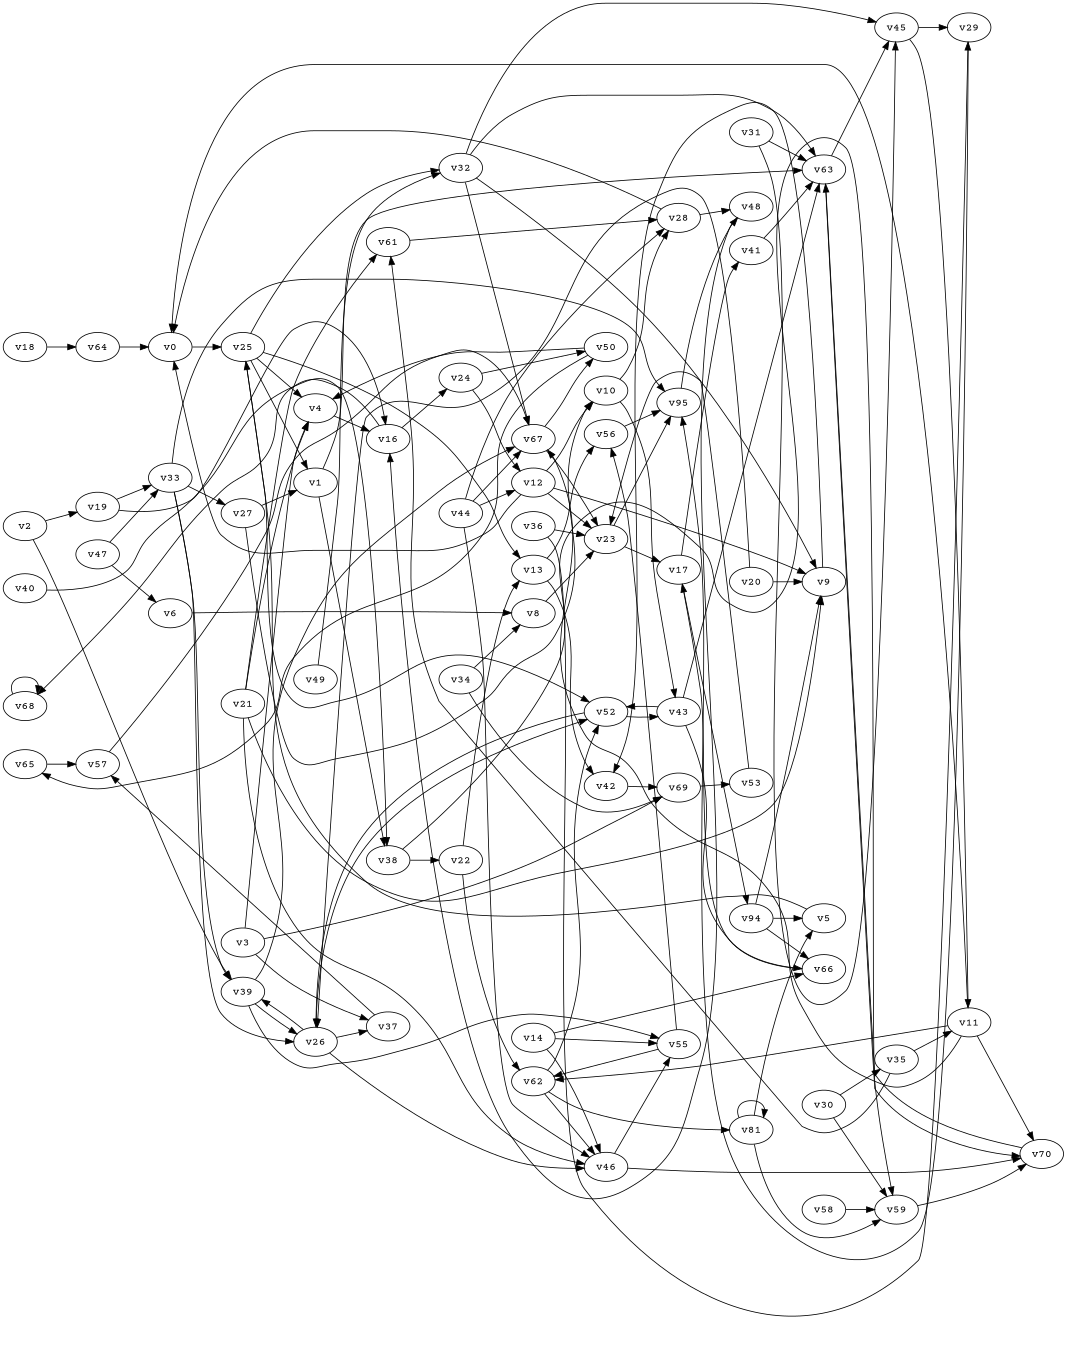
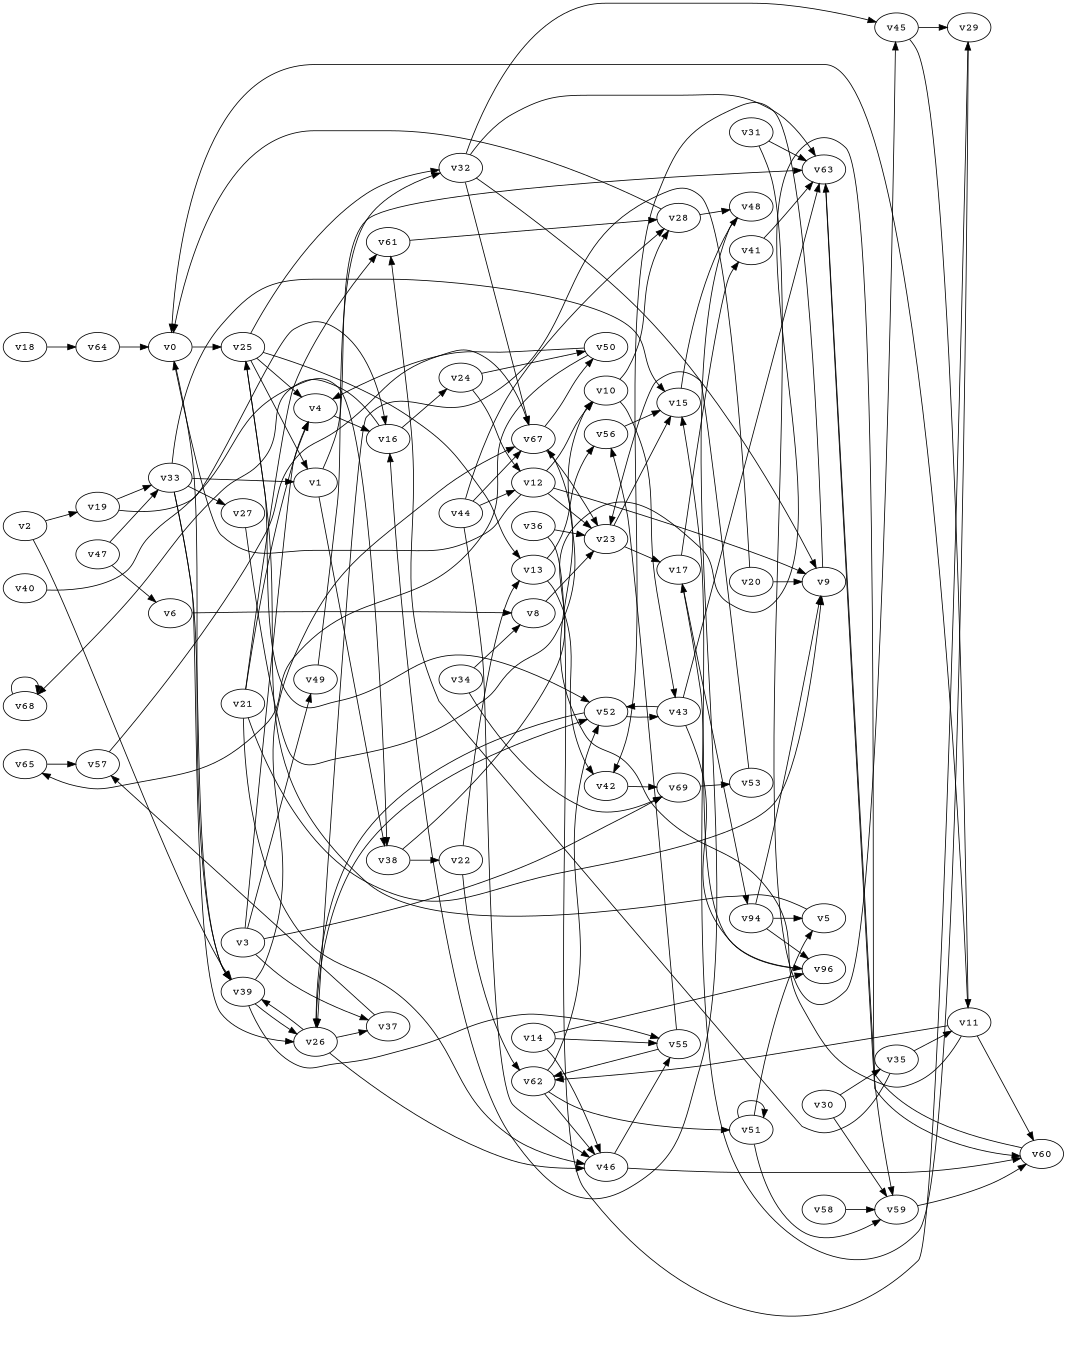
(856, 108) -> none
(679, 403) -> (679, 403)
(276, 499) -> (246, 480)
none -> (197, 591)
none -> (274, 832)
(824, 969) -> (824, 969)
(751, 1130) -> (751, 1130)
(1042, 1154) -> (1042, 1154)
